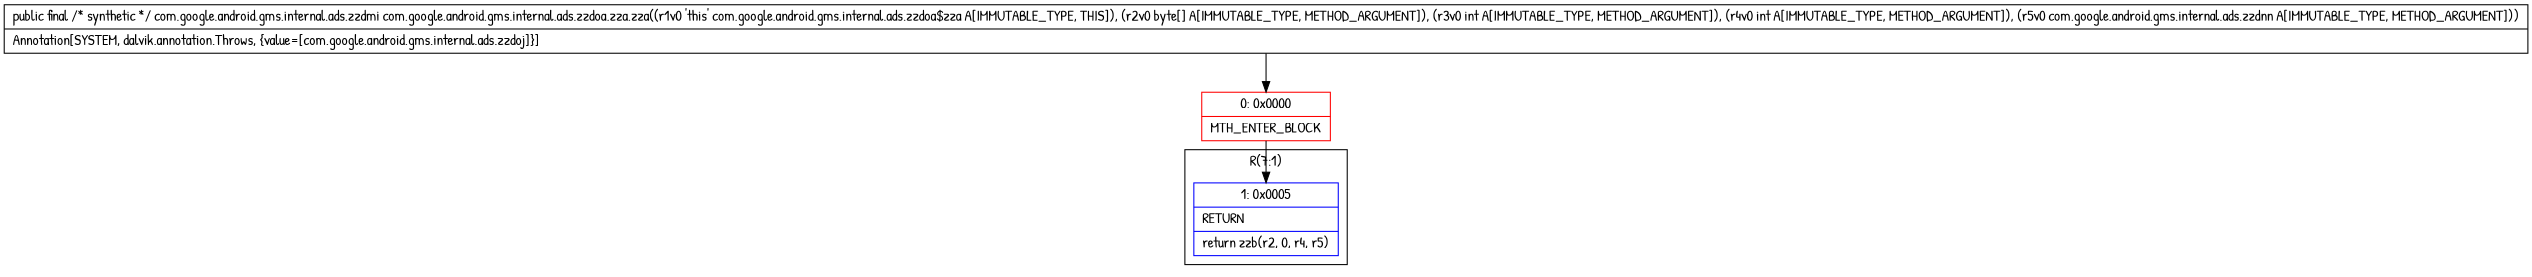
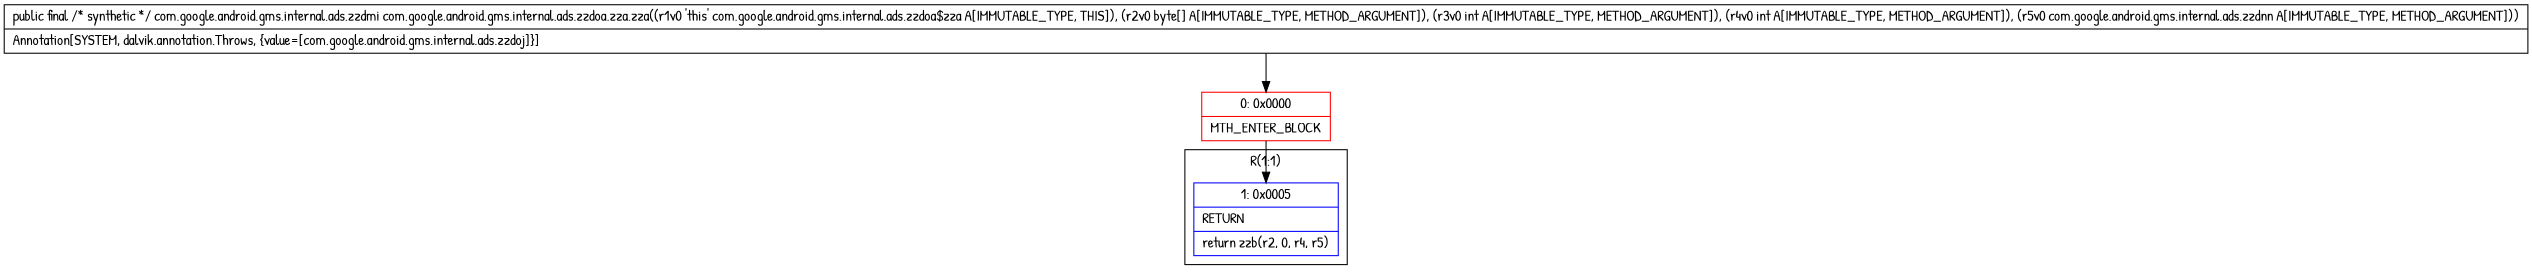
(1266, 162) -> (1266, 162)
